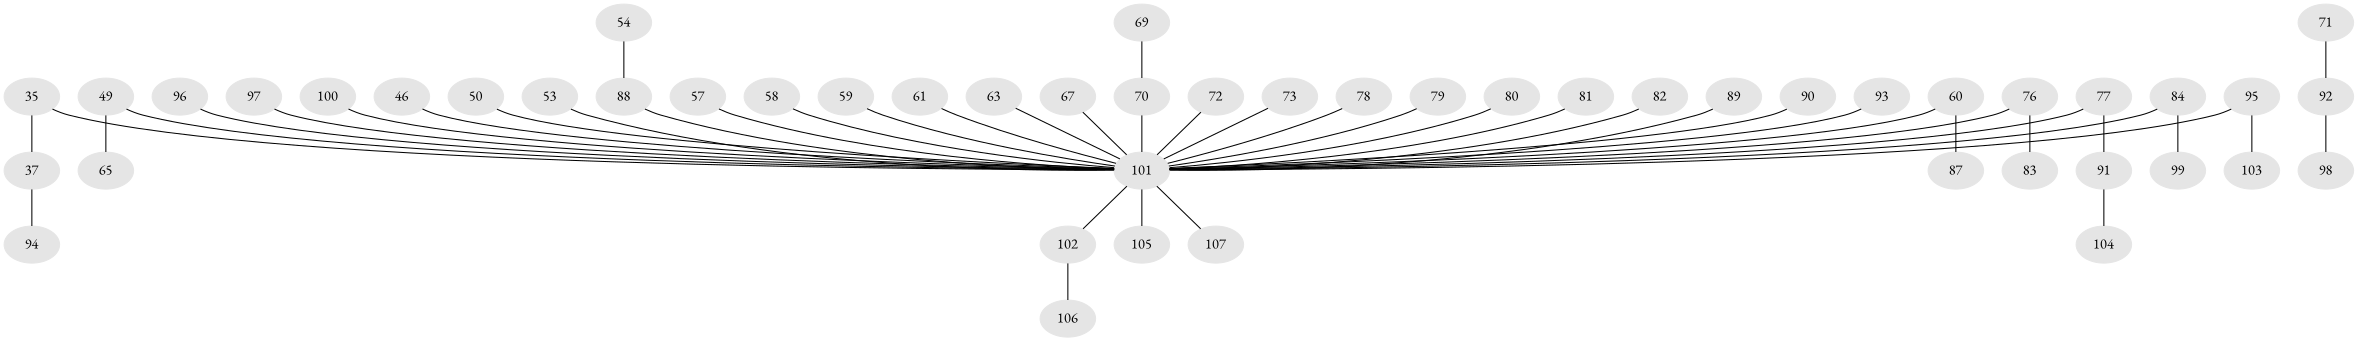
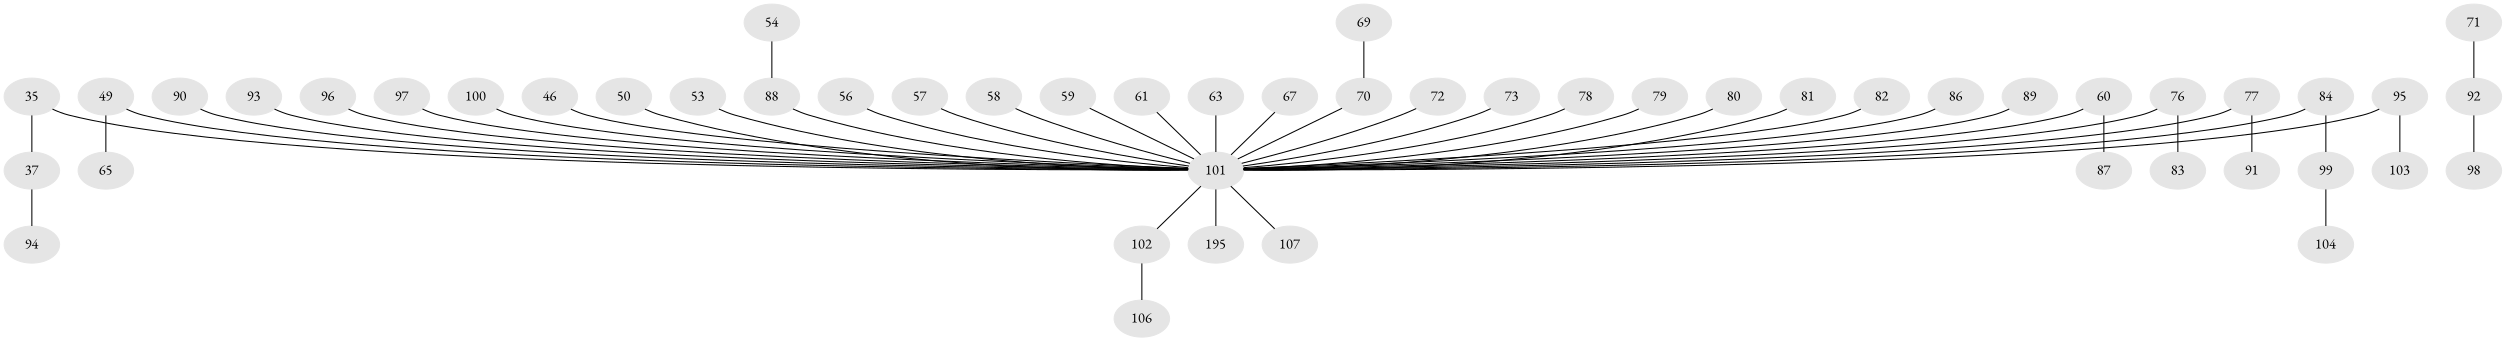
none -> (846, 97)
none -> (1956, 97)
(2104, 208) -> (2326, 208)
(1142, 245) -> (1216, 245)
